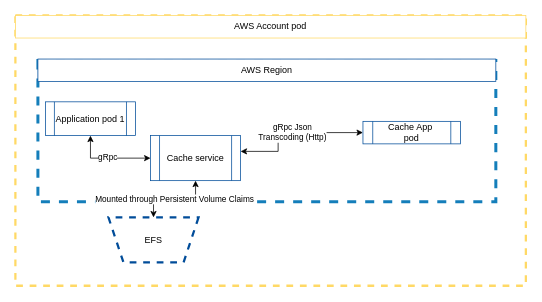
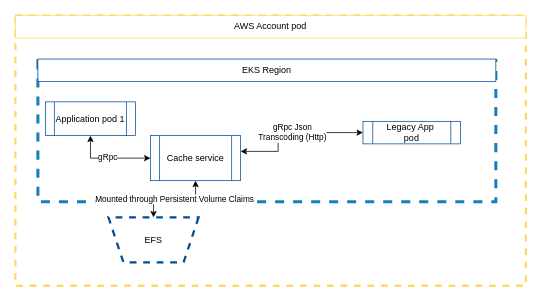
(267, 70) -> (267, 70)
(411, 132) -> (411, 132)
